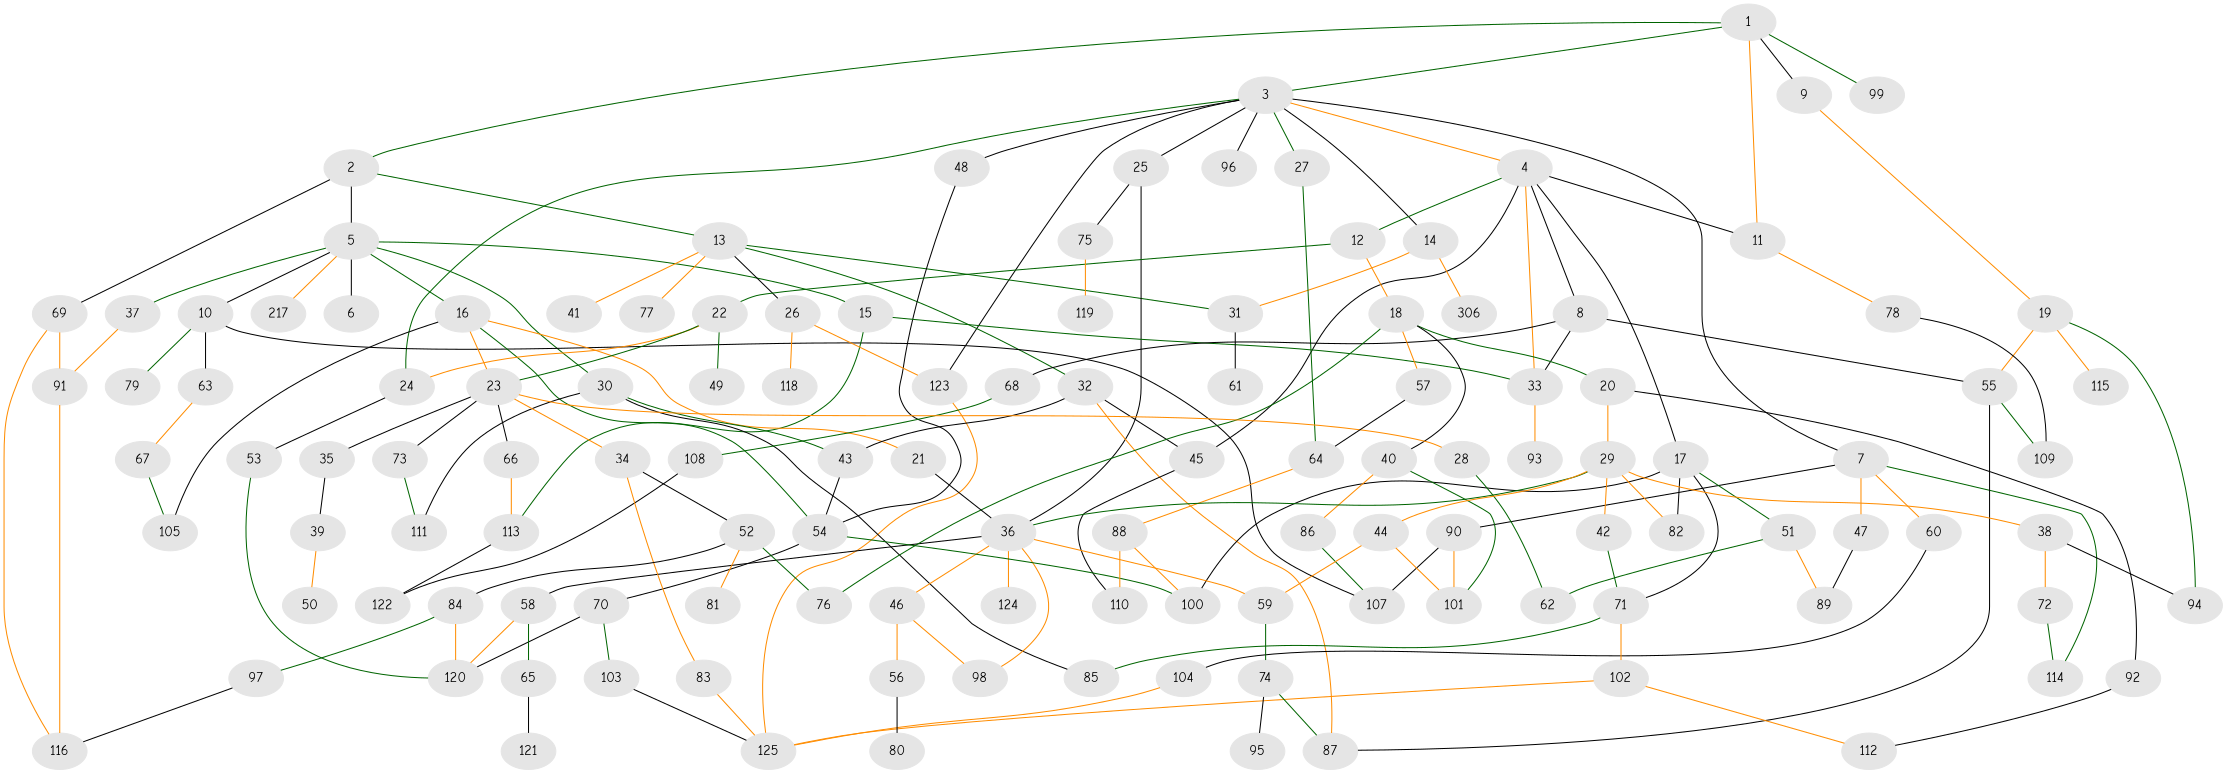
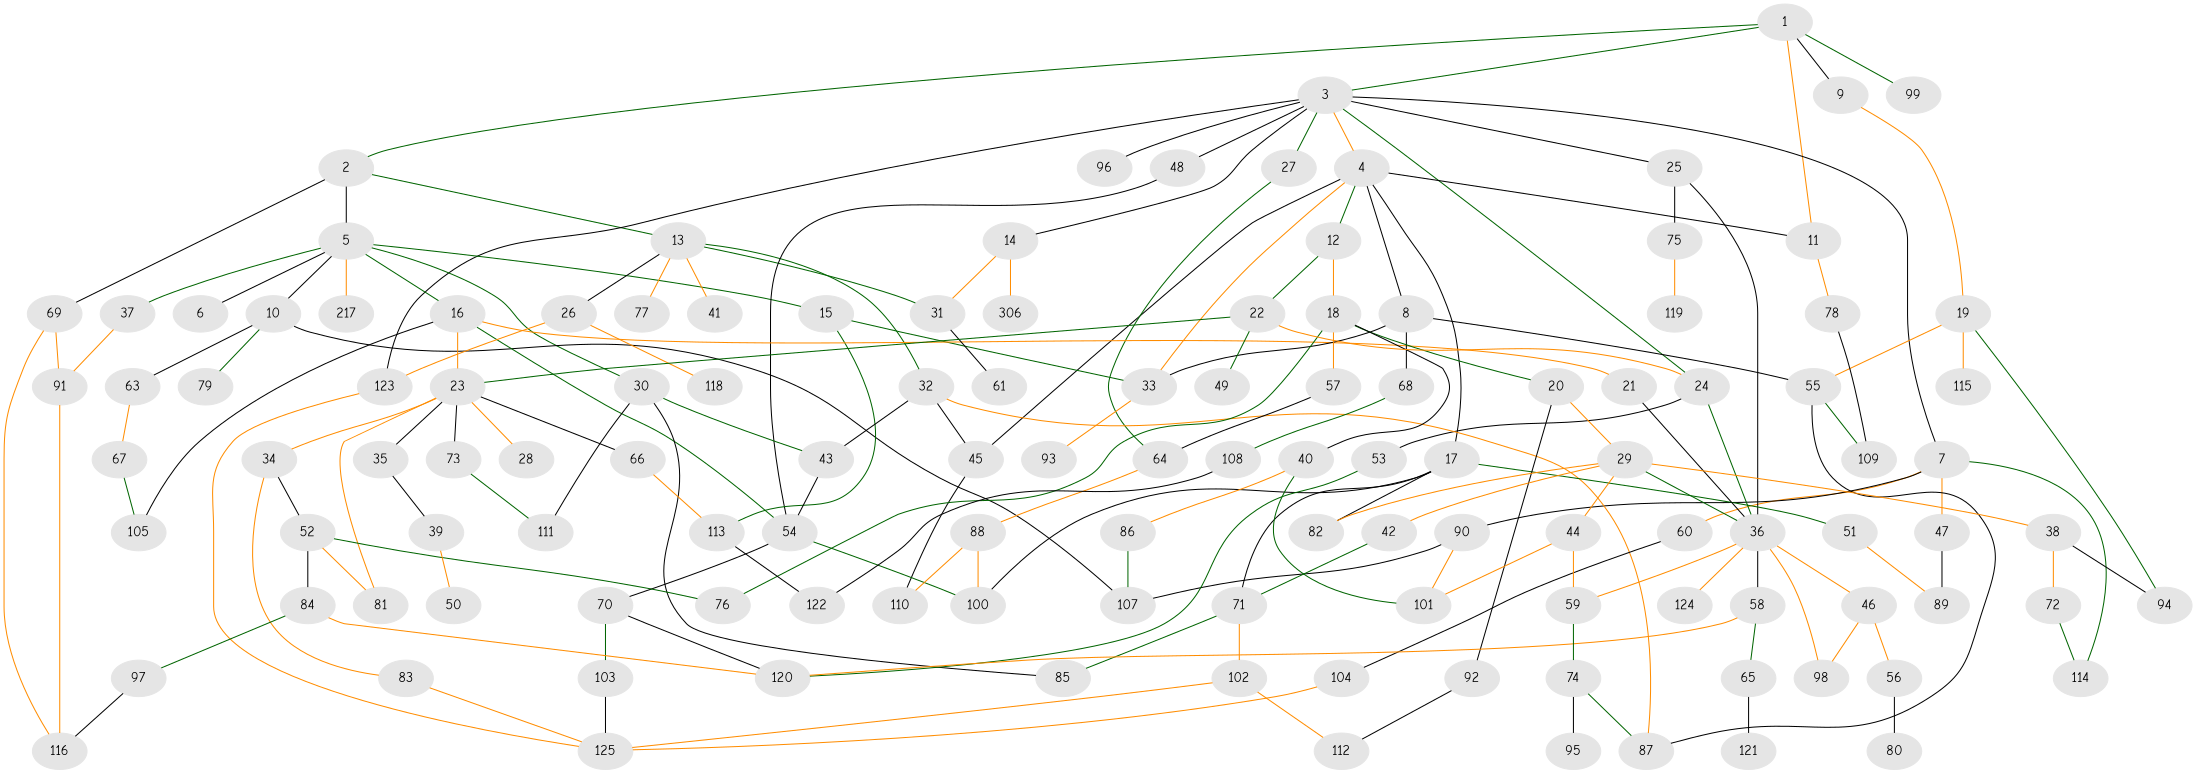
none -> (1730, 460)
none -> (340, 466)
(1548, 605) -> none
